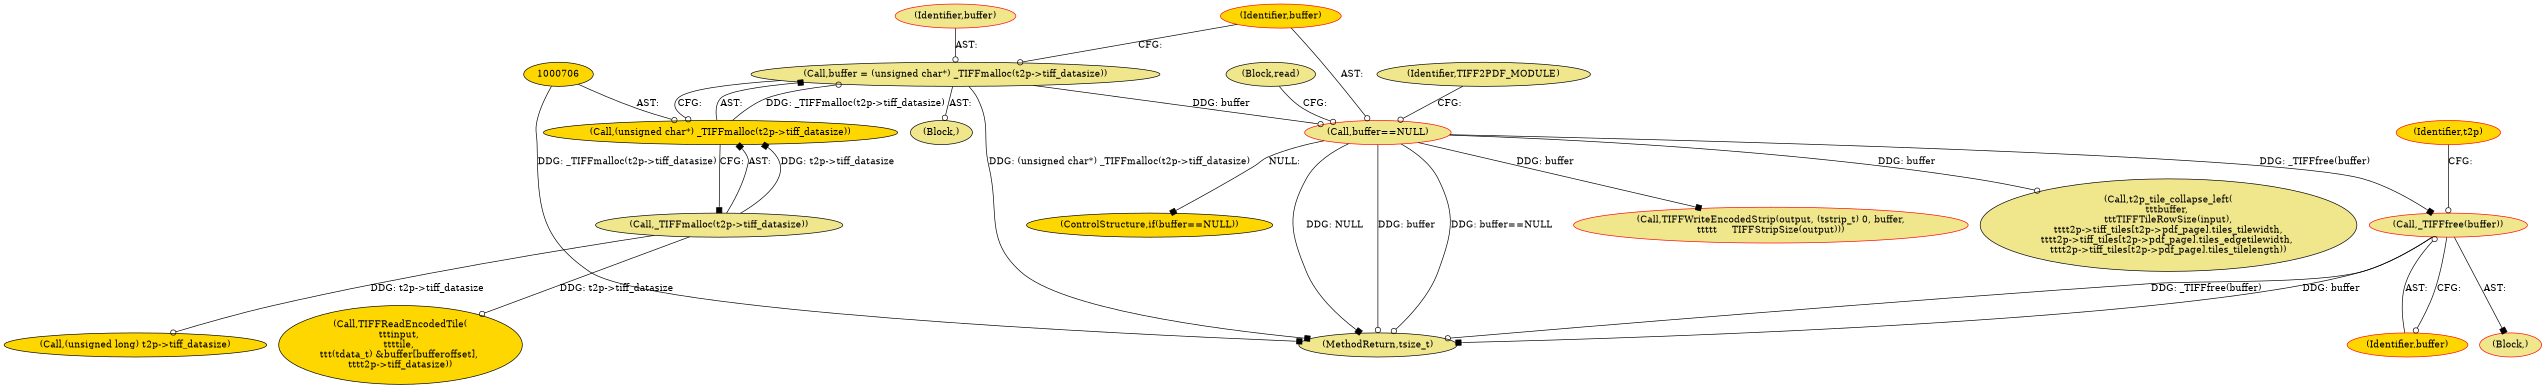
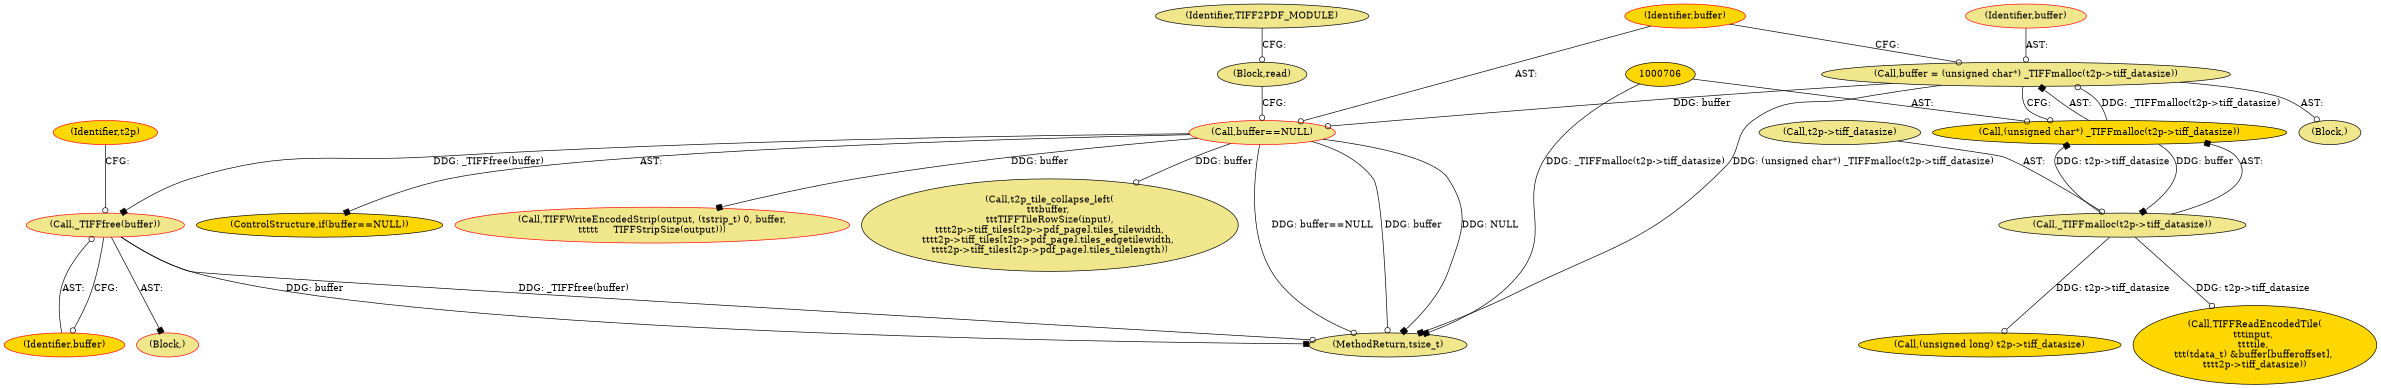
(1433, 102) -> (1262, 42)
none -> (1840, 133)
(734, 162) -> (2205, 162)
(1286, 162) -> (653, 162)
